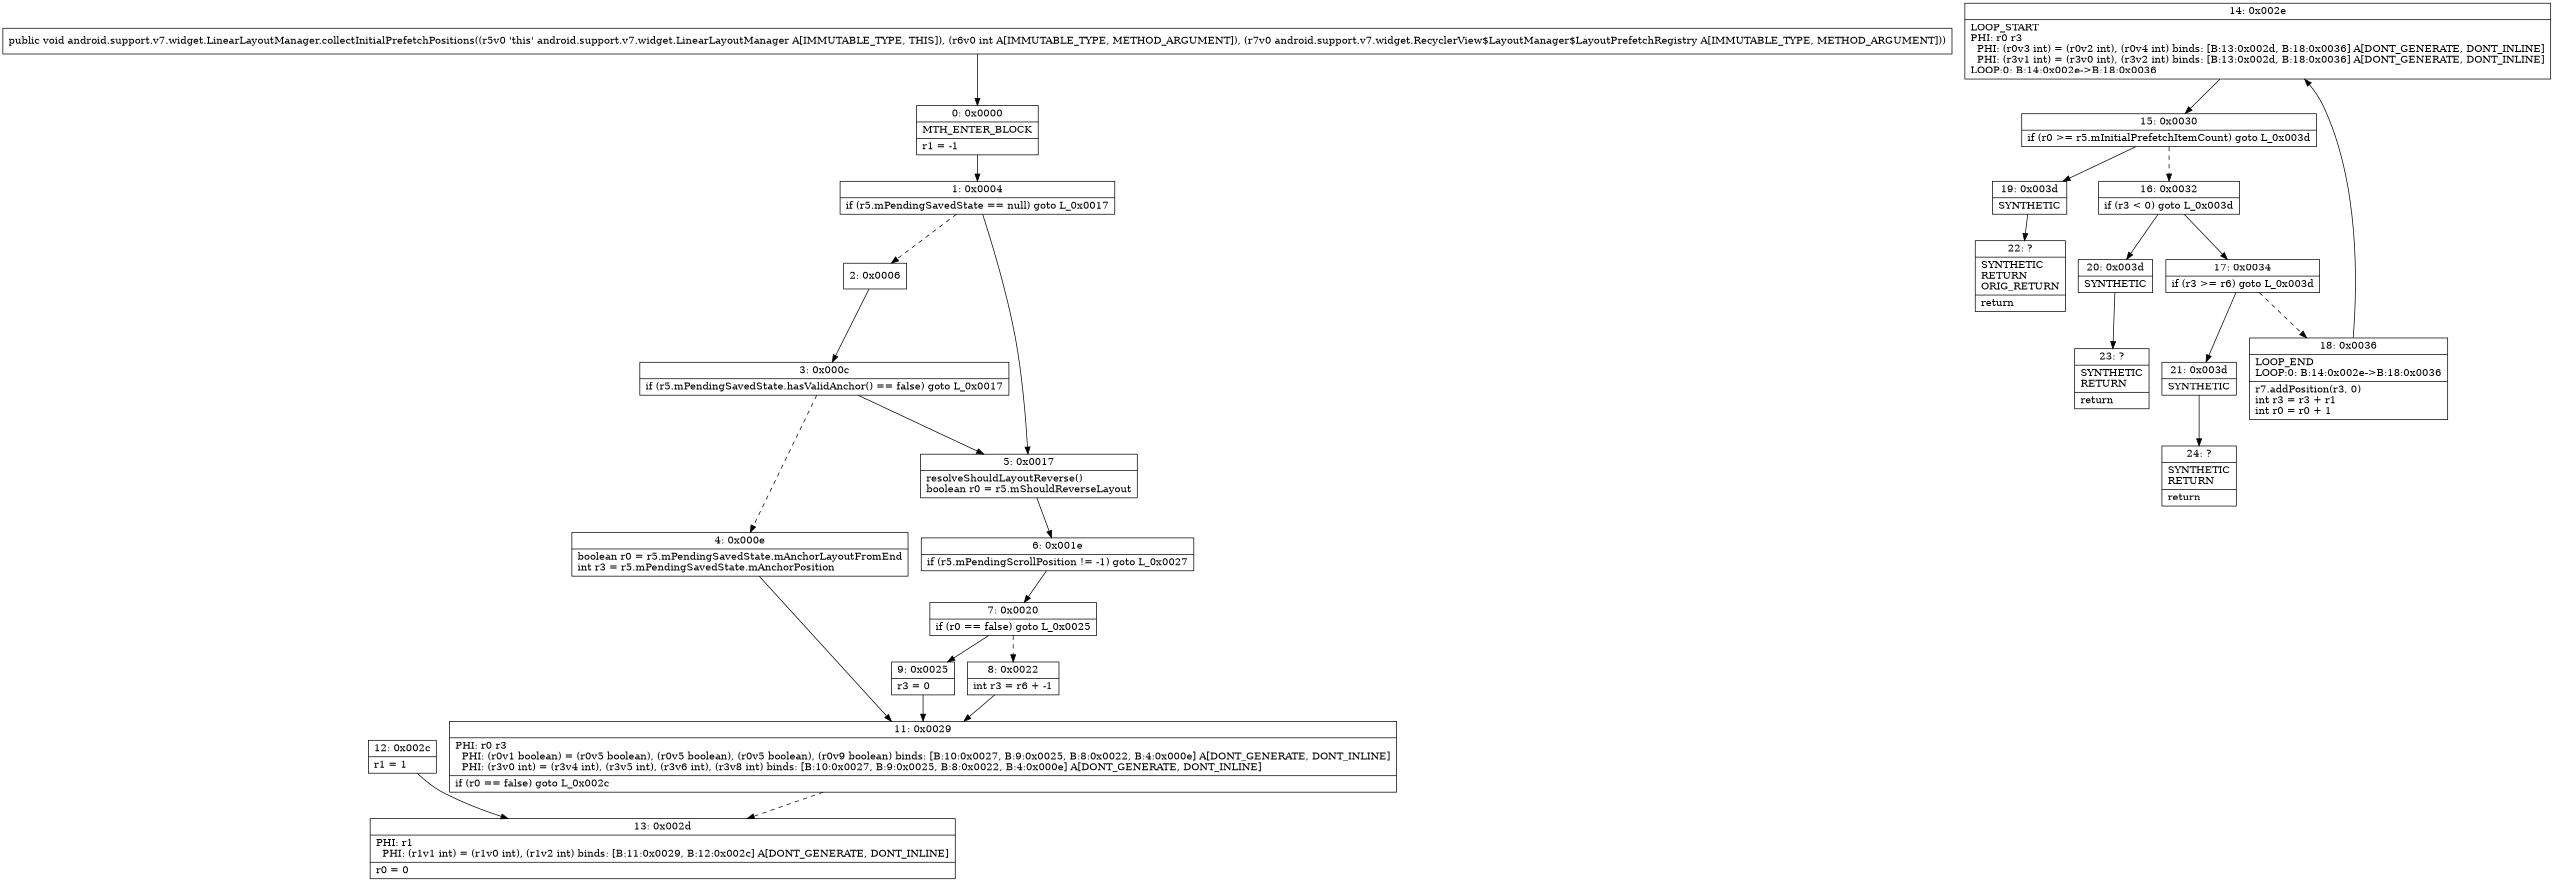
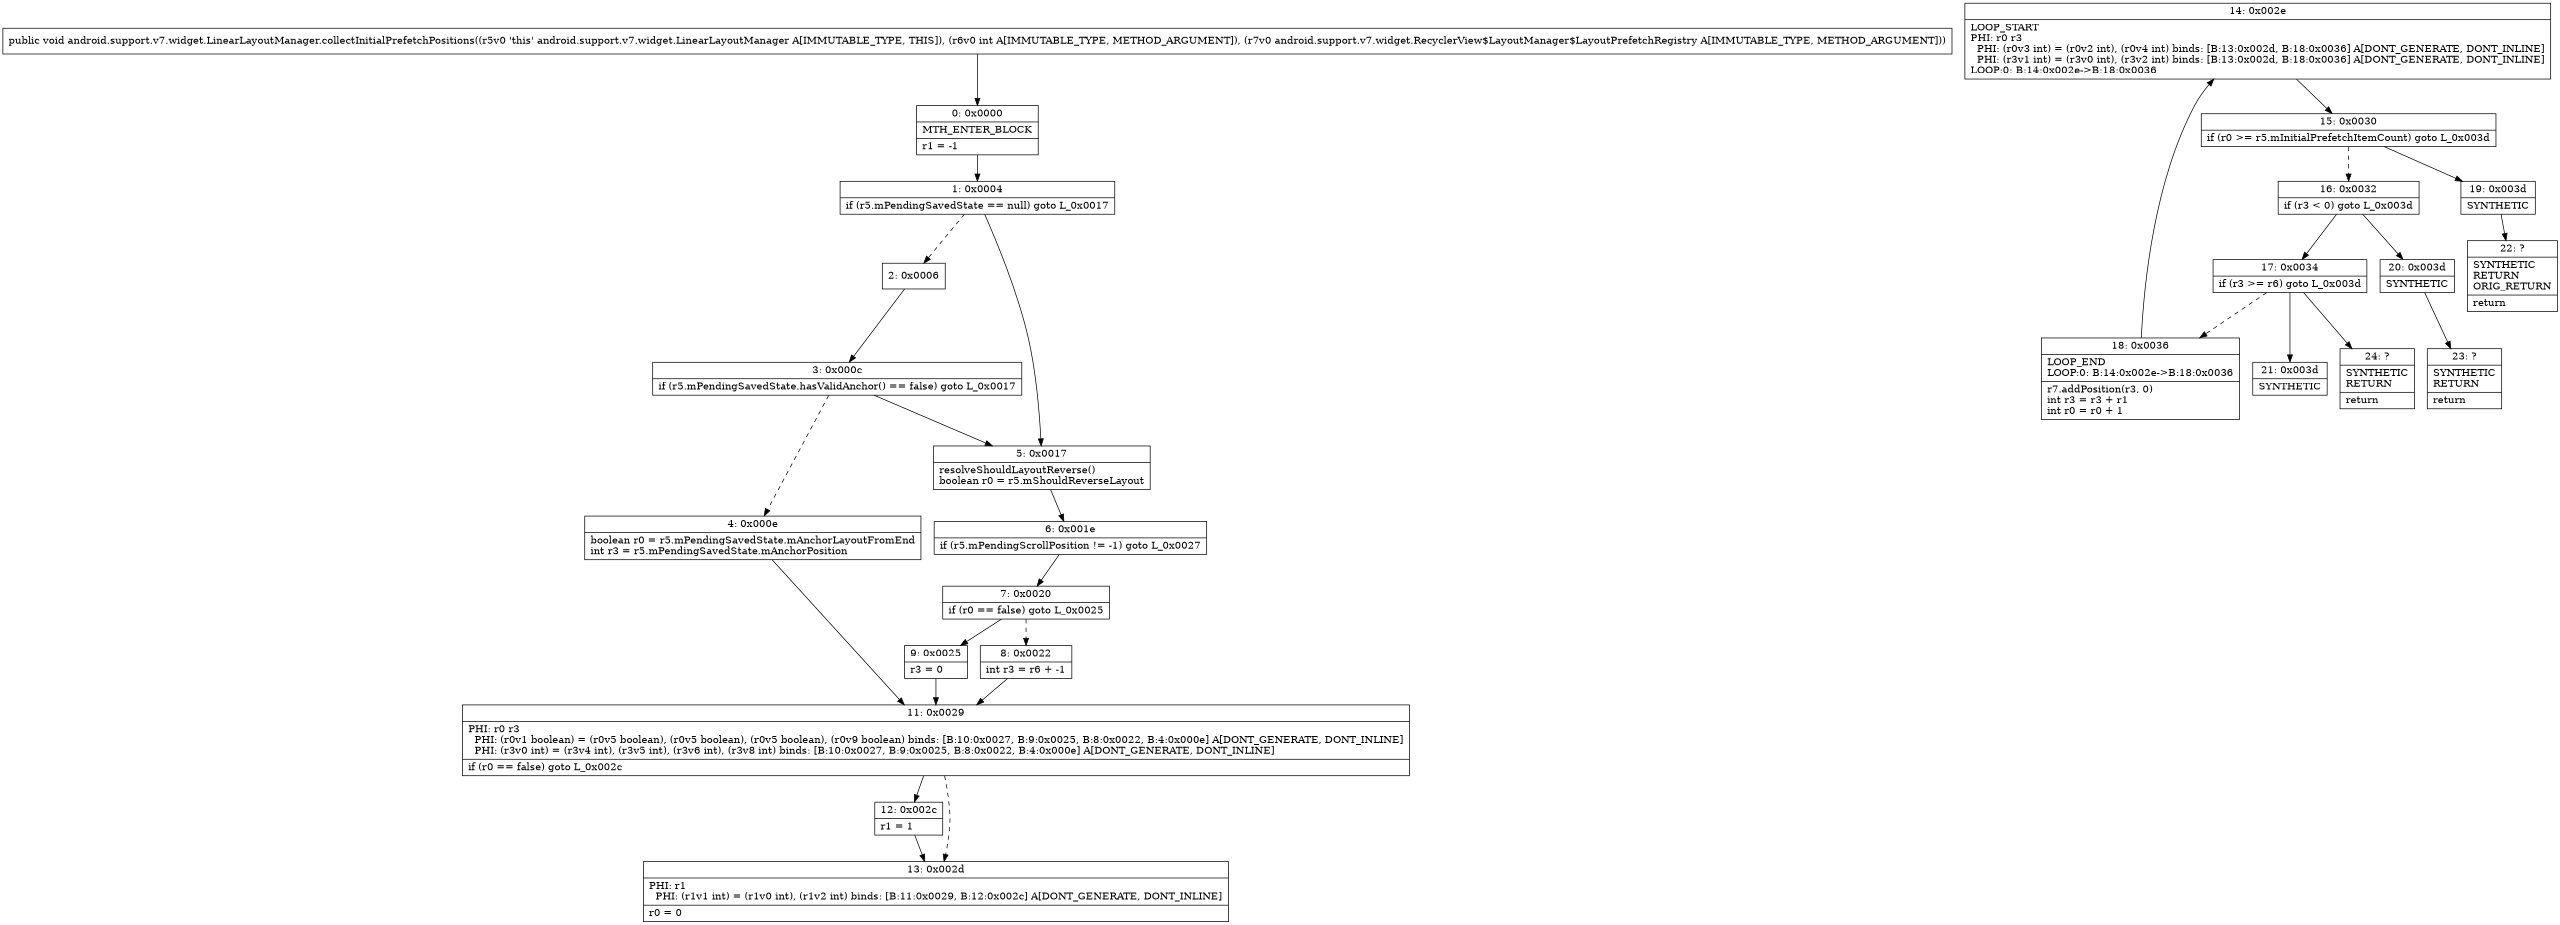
(2199, 417) -> (2325, 318)
none -> (920, 786)
